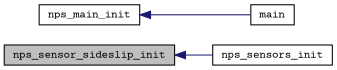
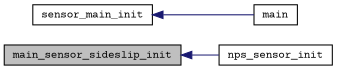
(89, 15) -> (93, 15)
(89, 55) -> (93, 55)
(273, 55) -> (276, 55)
